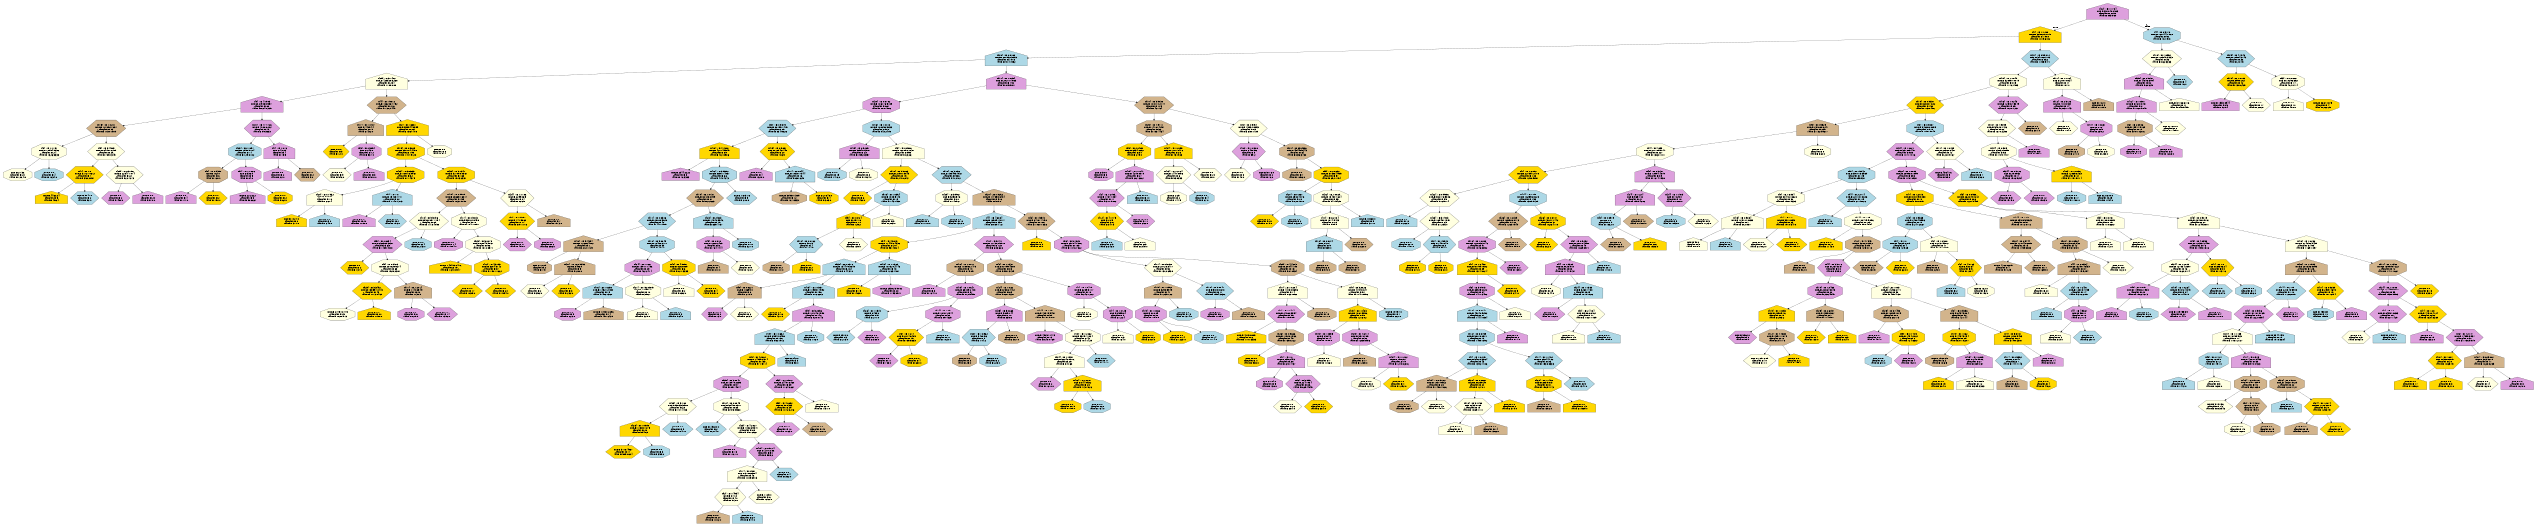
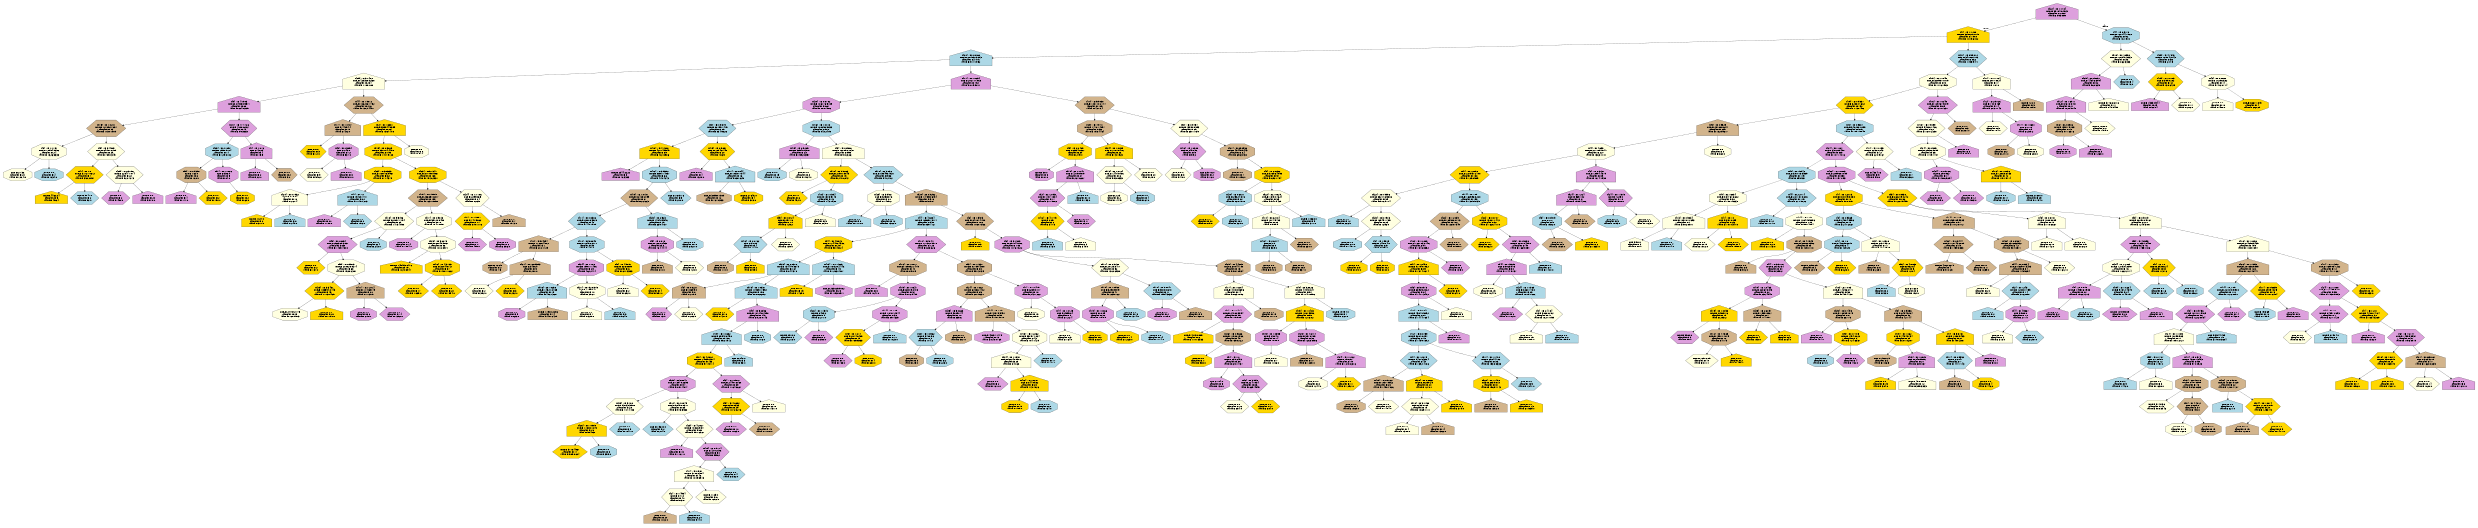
(248, 198) -> none
